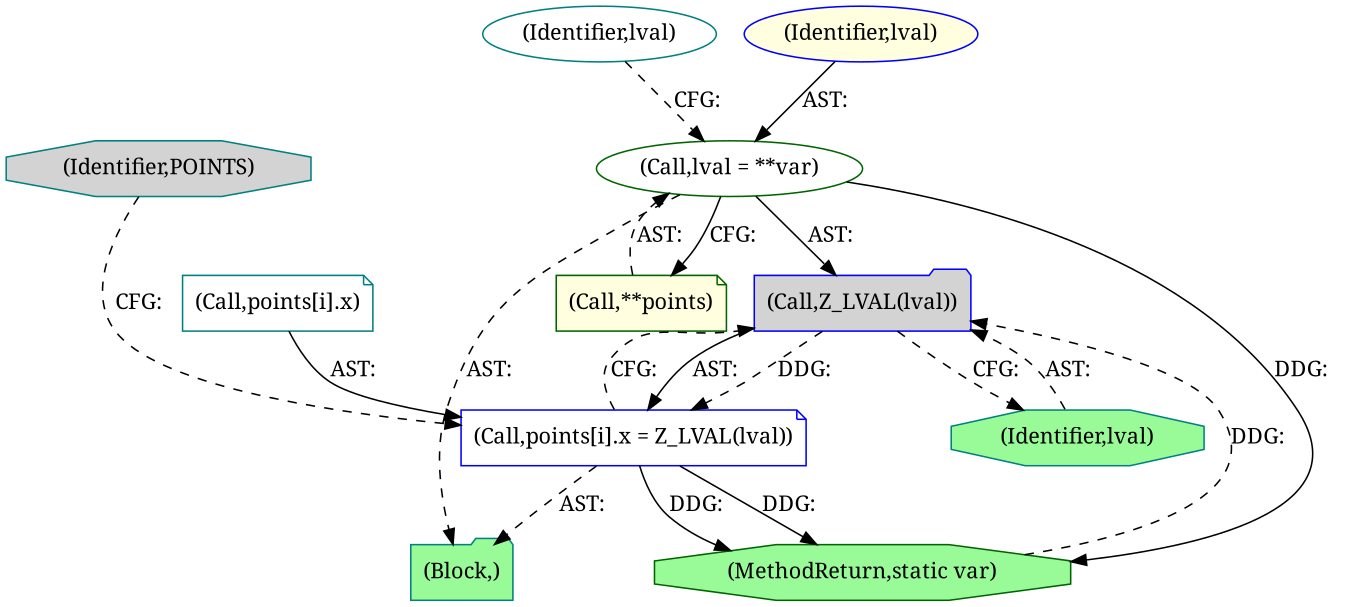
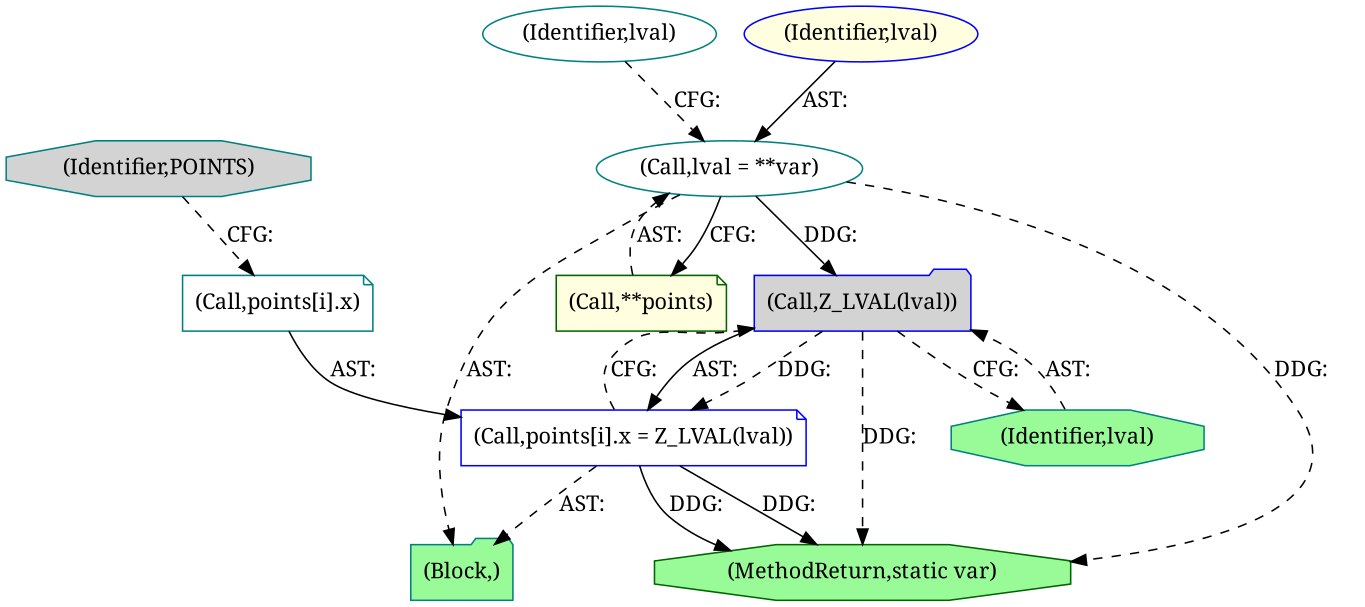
(730, 169) -> (730, 169)
(834, 236) -> (834, 236)
(1228, 334) -> (1228, 334)
(203, 380) -> (213, 230)
(1225, 427) -> (863, 430)
